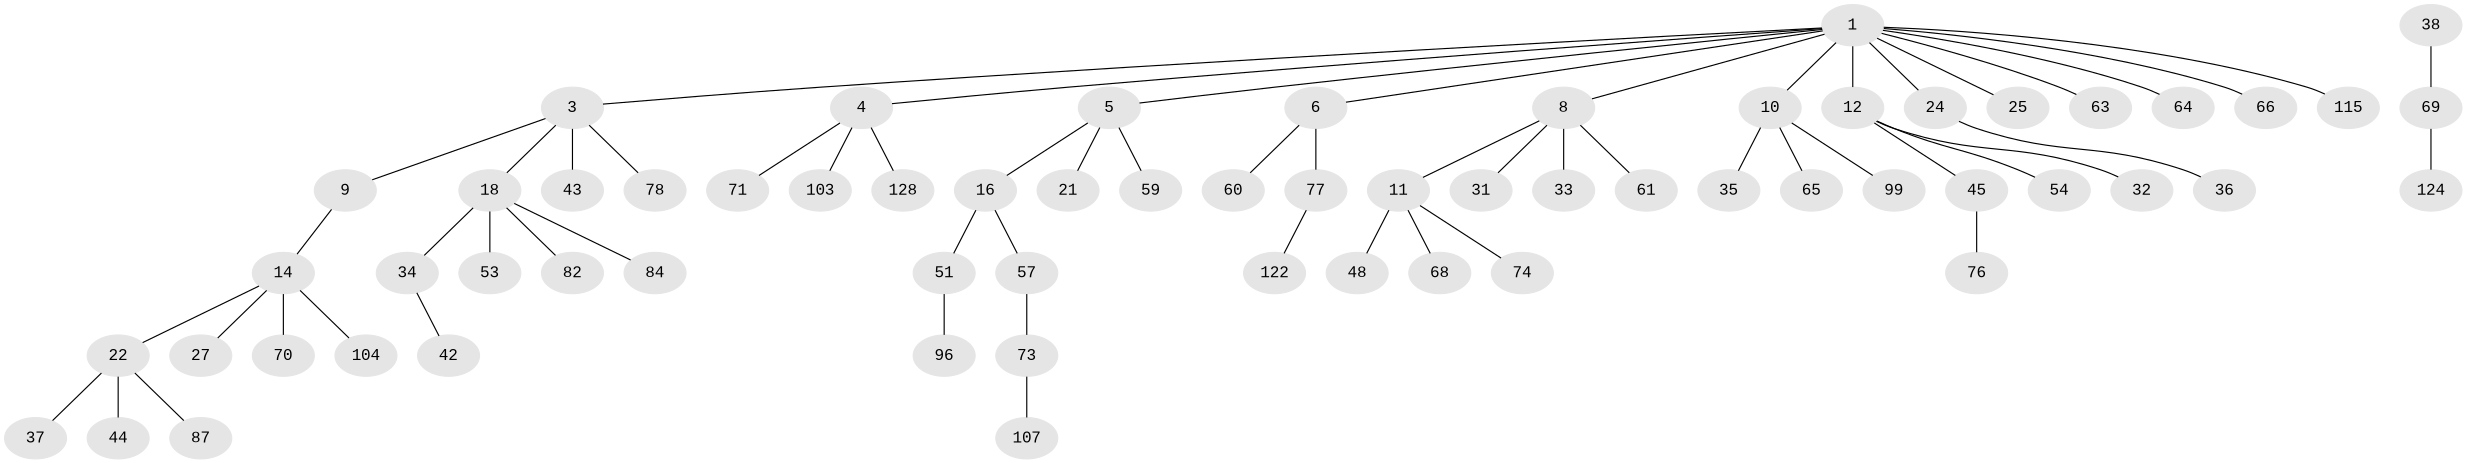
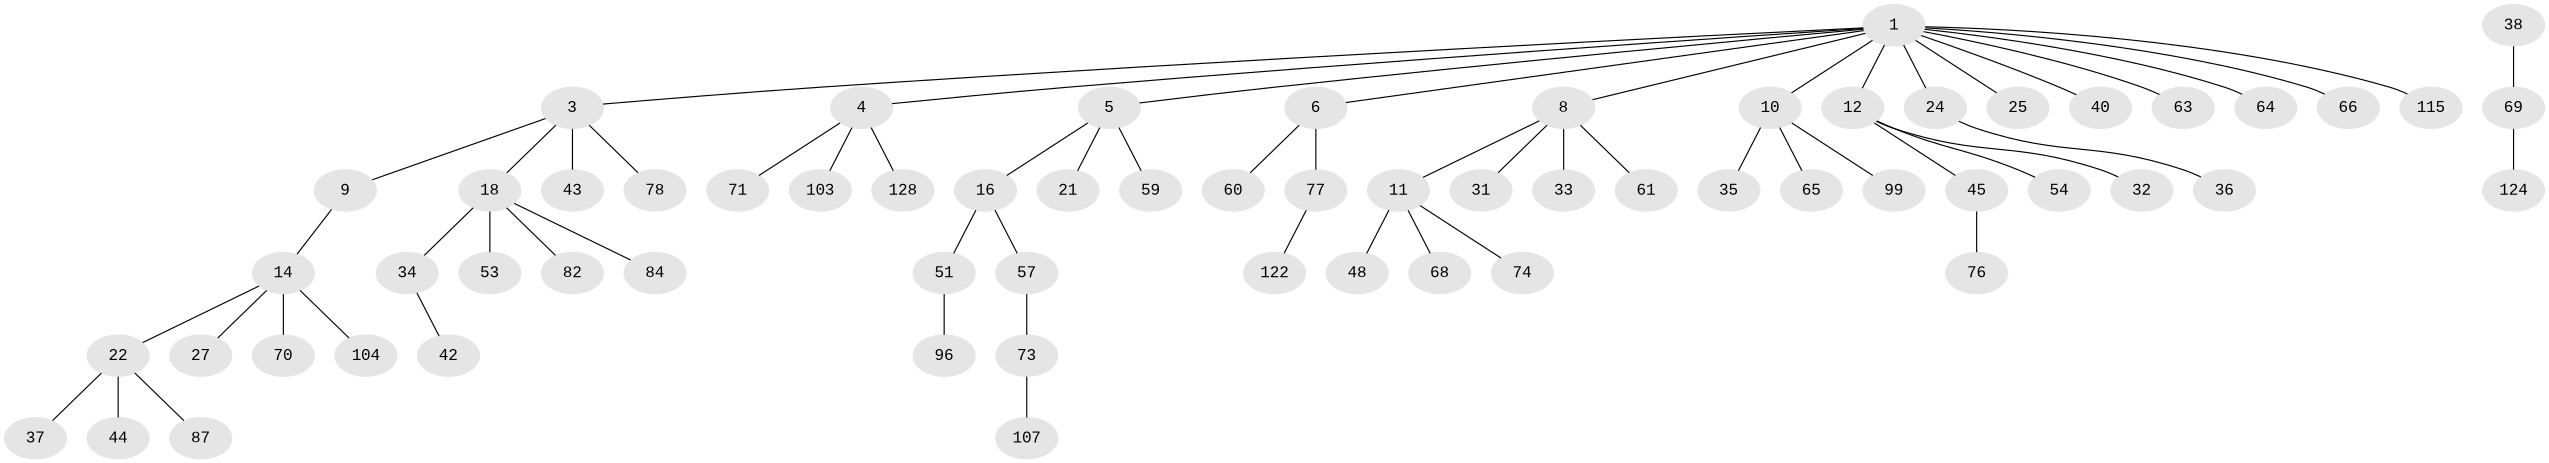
none -> (2101, 108)
